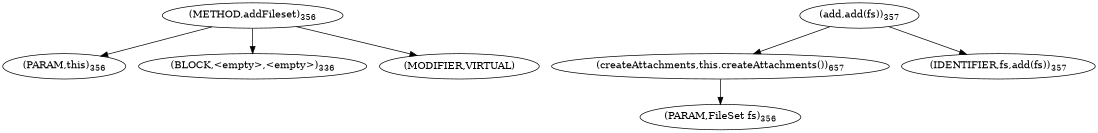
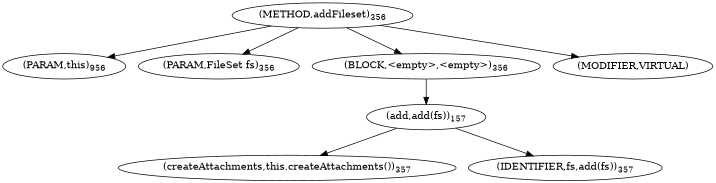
(892, 14) -> (458, 116)
(98, 65) -> (98, 65)
(327, 65) -> (500, 65)
(836, 65) -> (403, 167)
none -> (426, 88)
(720, 88) -> (274, 39)
